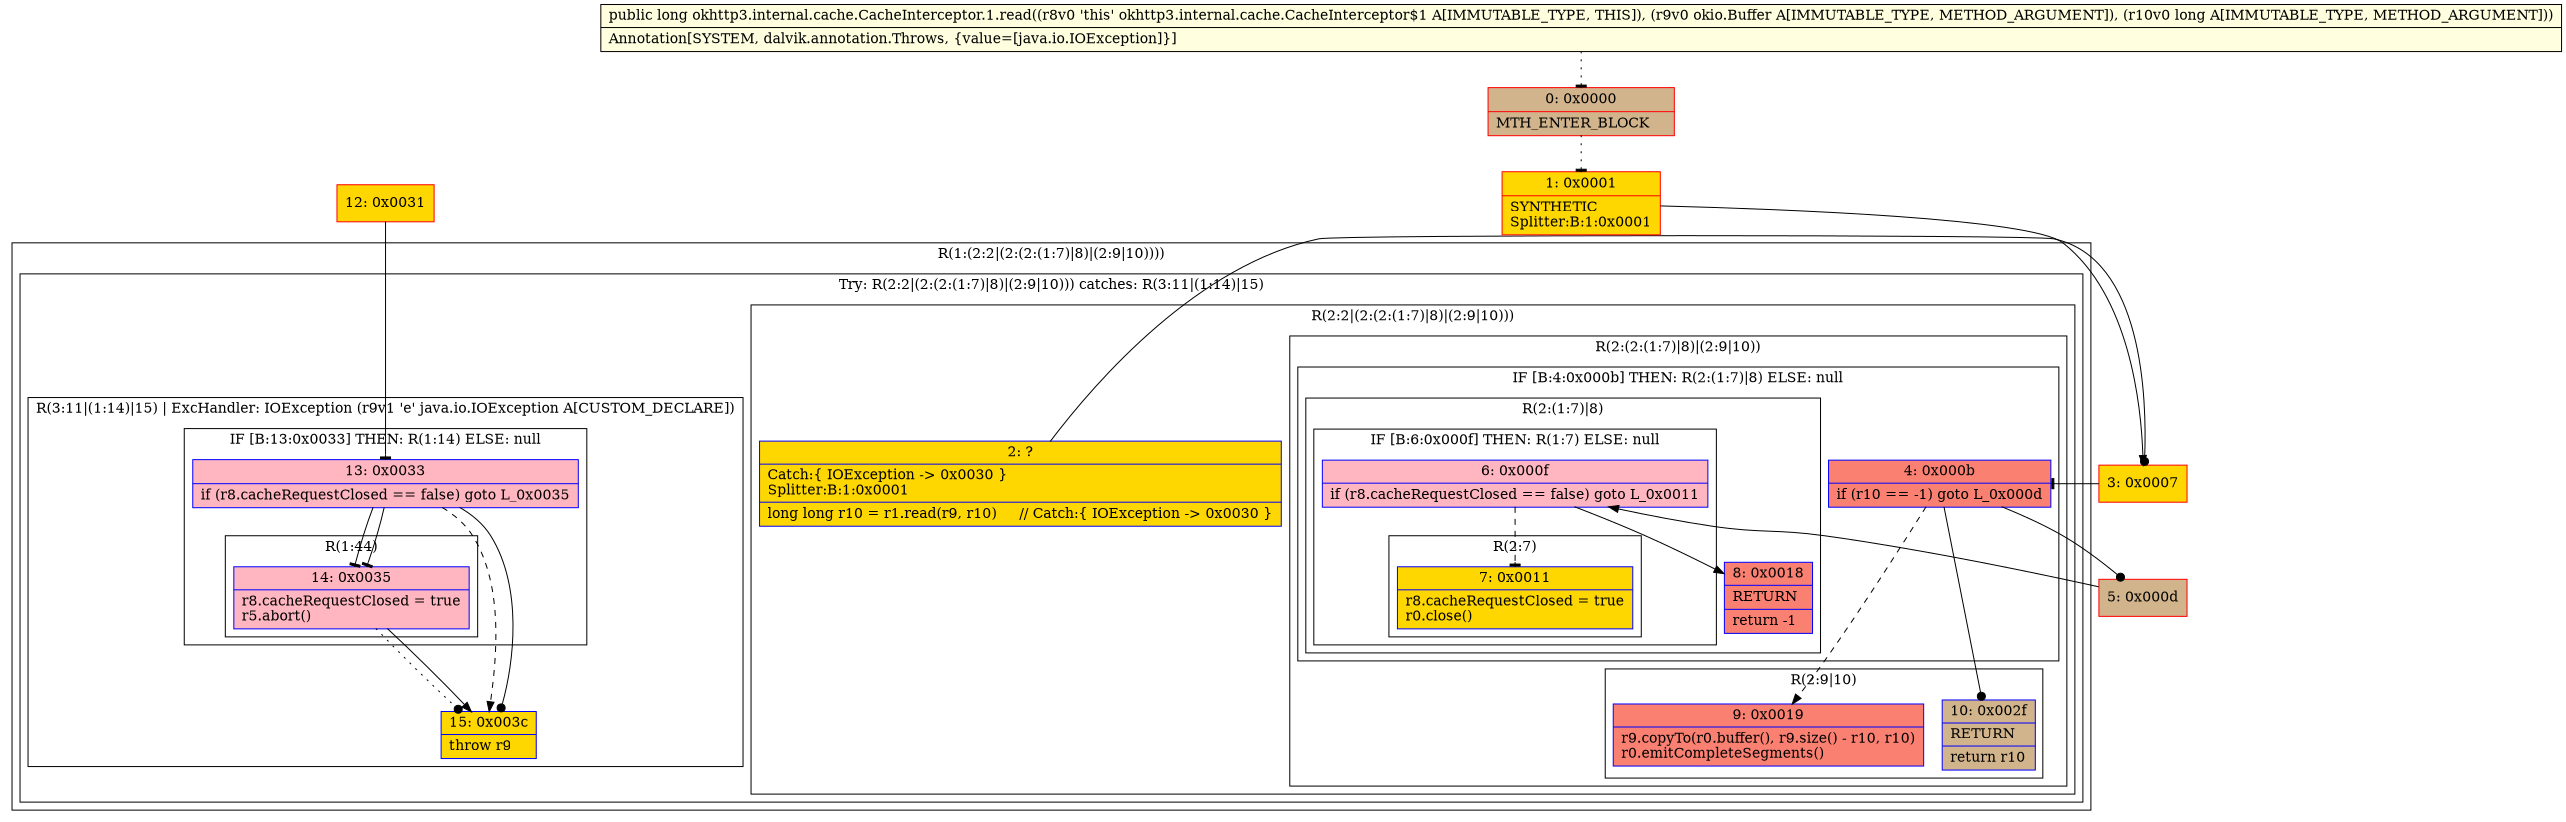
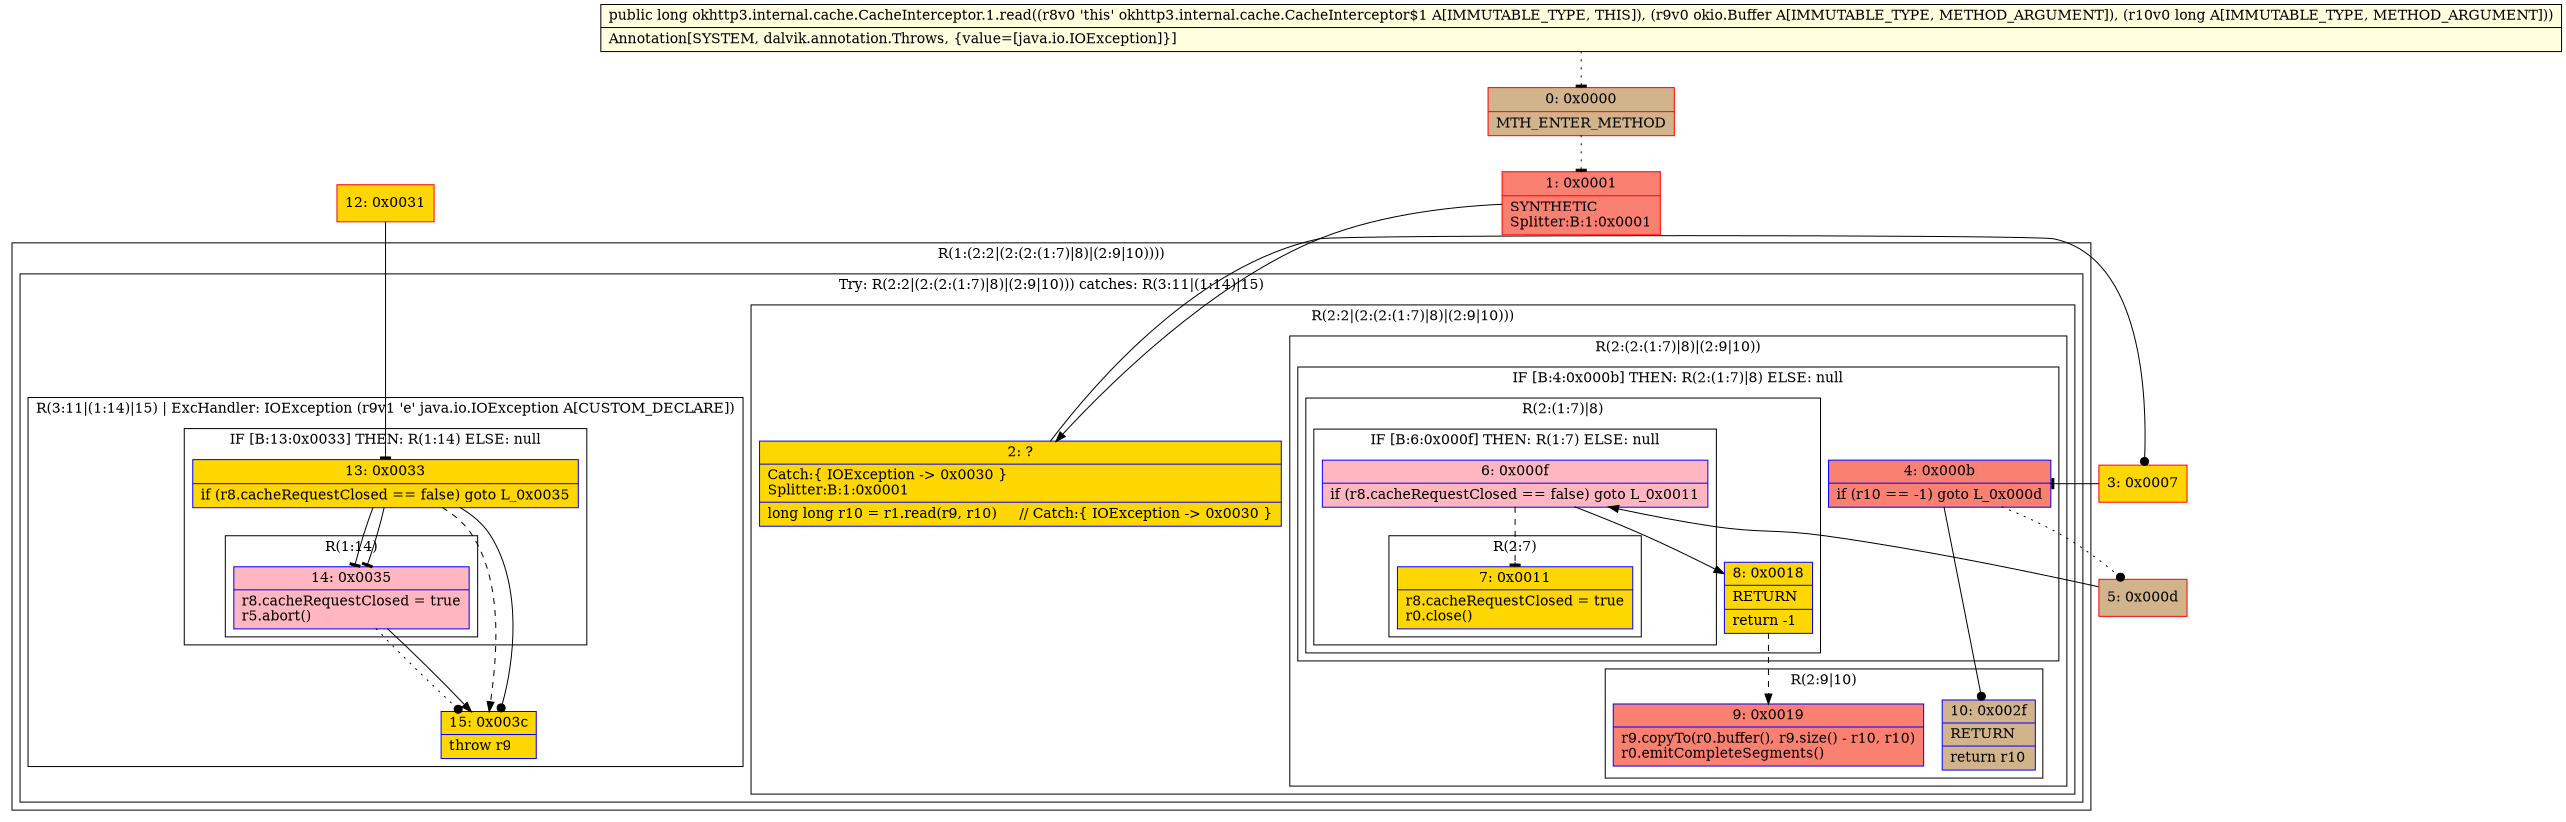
(1573, 123) -> (1581, 123)
(1581, 203) -> (1581, 203)
(1979, 224) -> (1269, 264)
(386, 484) -> (386, 484)
(2051, 529) -> (2051, 529)
(351, 547) -> (351, 547)
(1768, 598) -> (1768, 598)
(1864, 603) -> (1768, 676)
